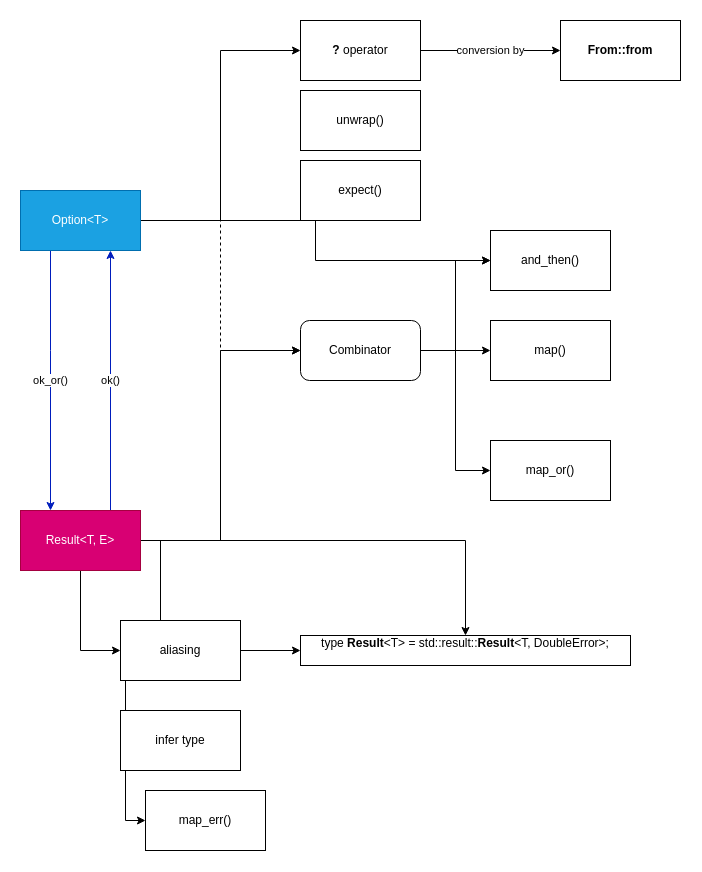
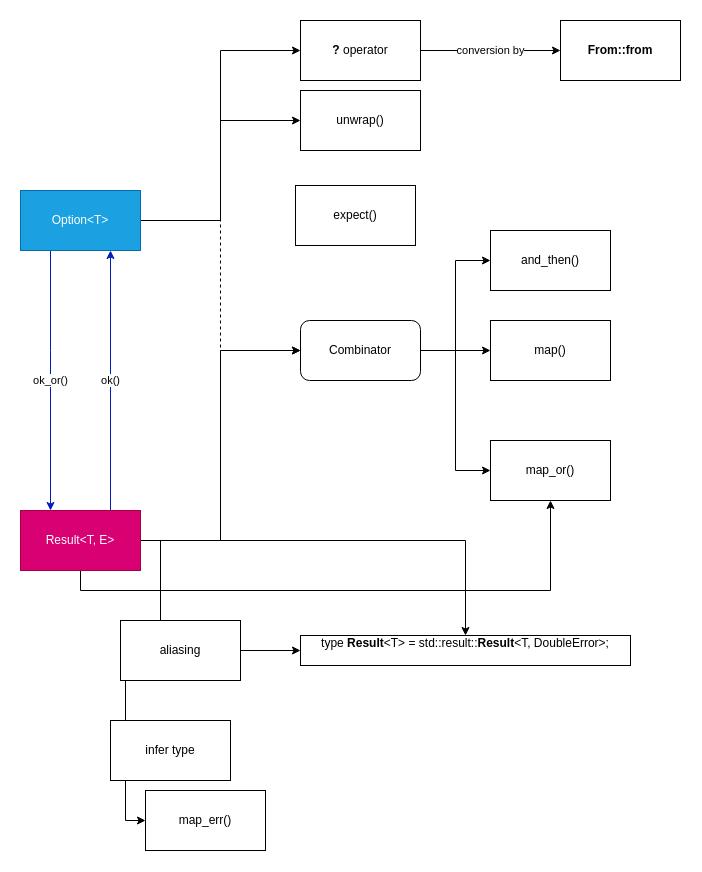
(361, 191) -> (356, 216)
(317, 261) -> (258, 121)
(81, 636) -> (356, 591)
(181, 741) -> (171, 751)
